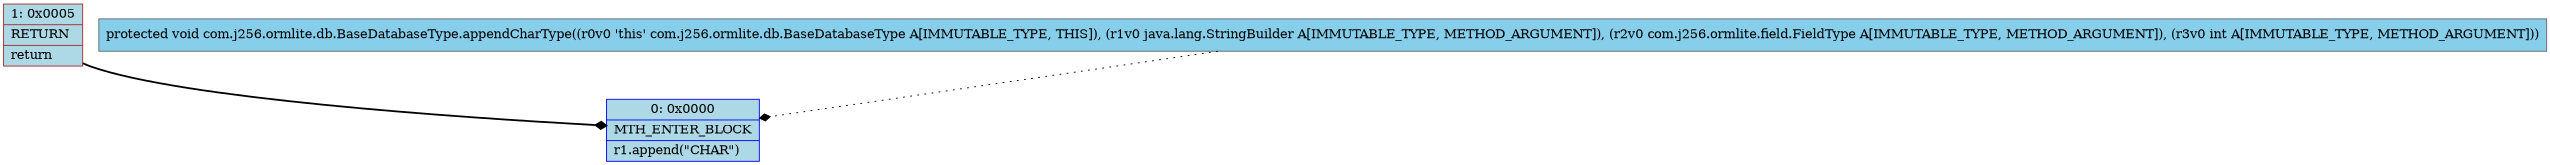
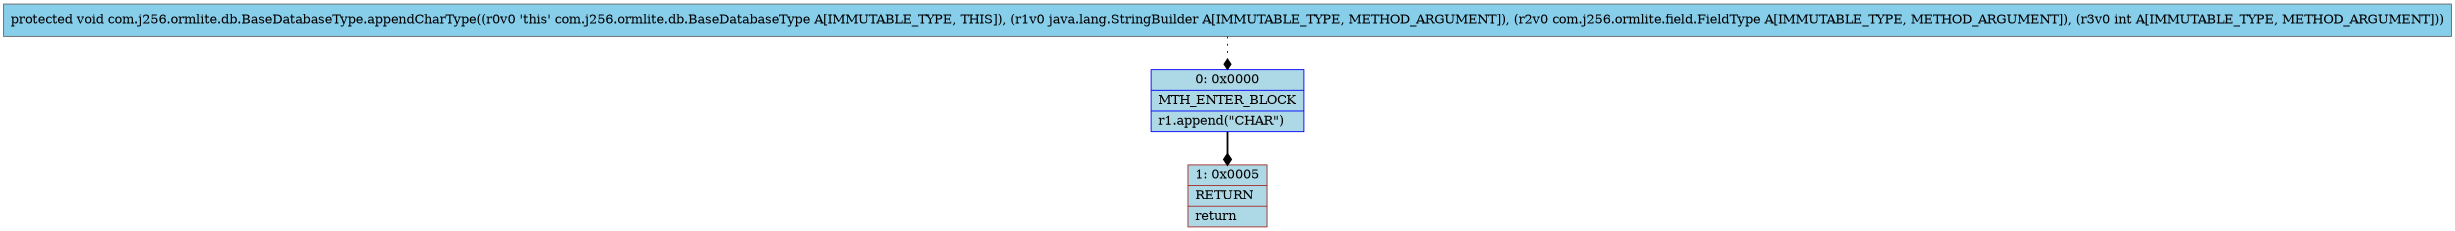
(337, 106) -> (1228, 143)
